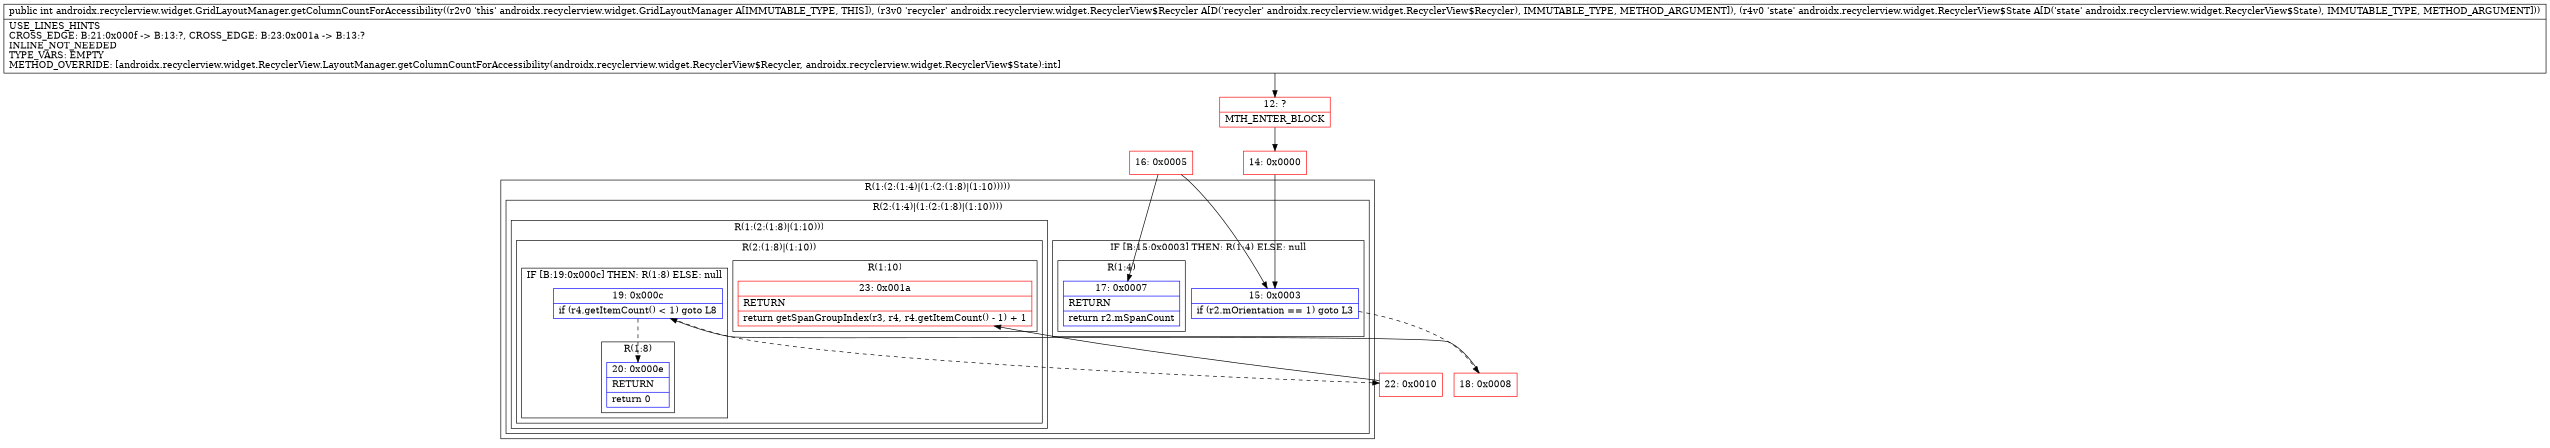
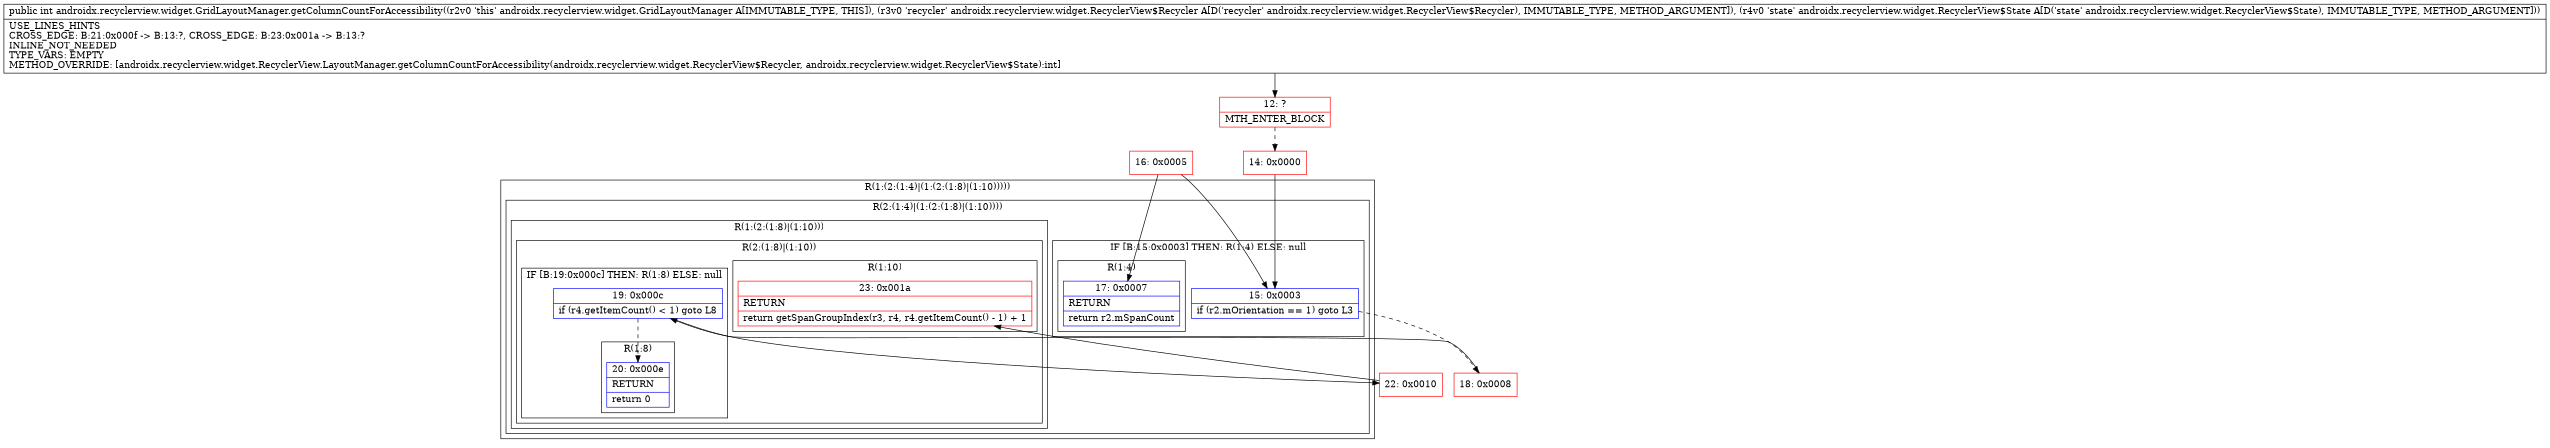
(1275, 136) -> (1275, 136)
(1020, 366) -> (1020, 366)
